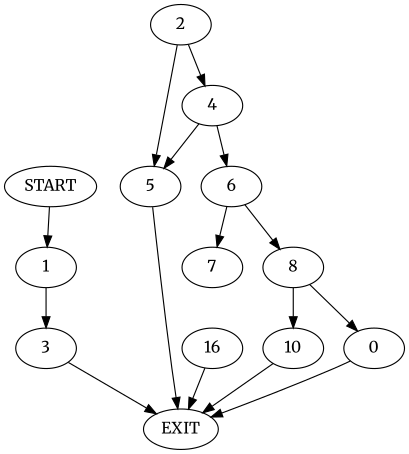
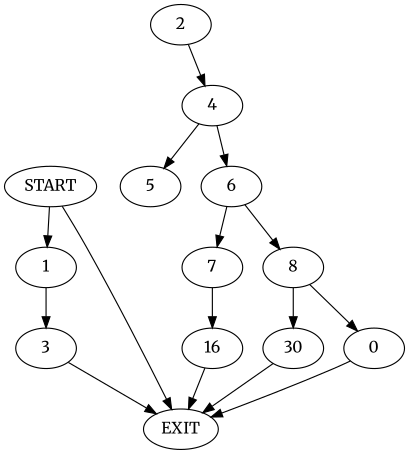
(167, 100) -> none
none -> (212, 302)
(164, 303) -> (116, 302)
(293, 348) -> (293, 348)
